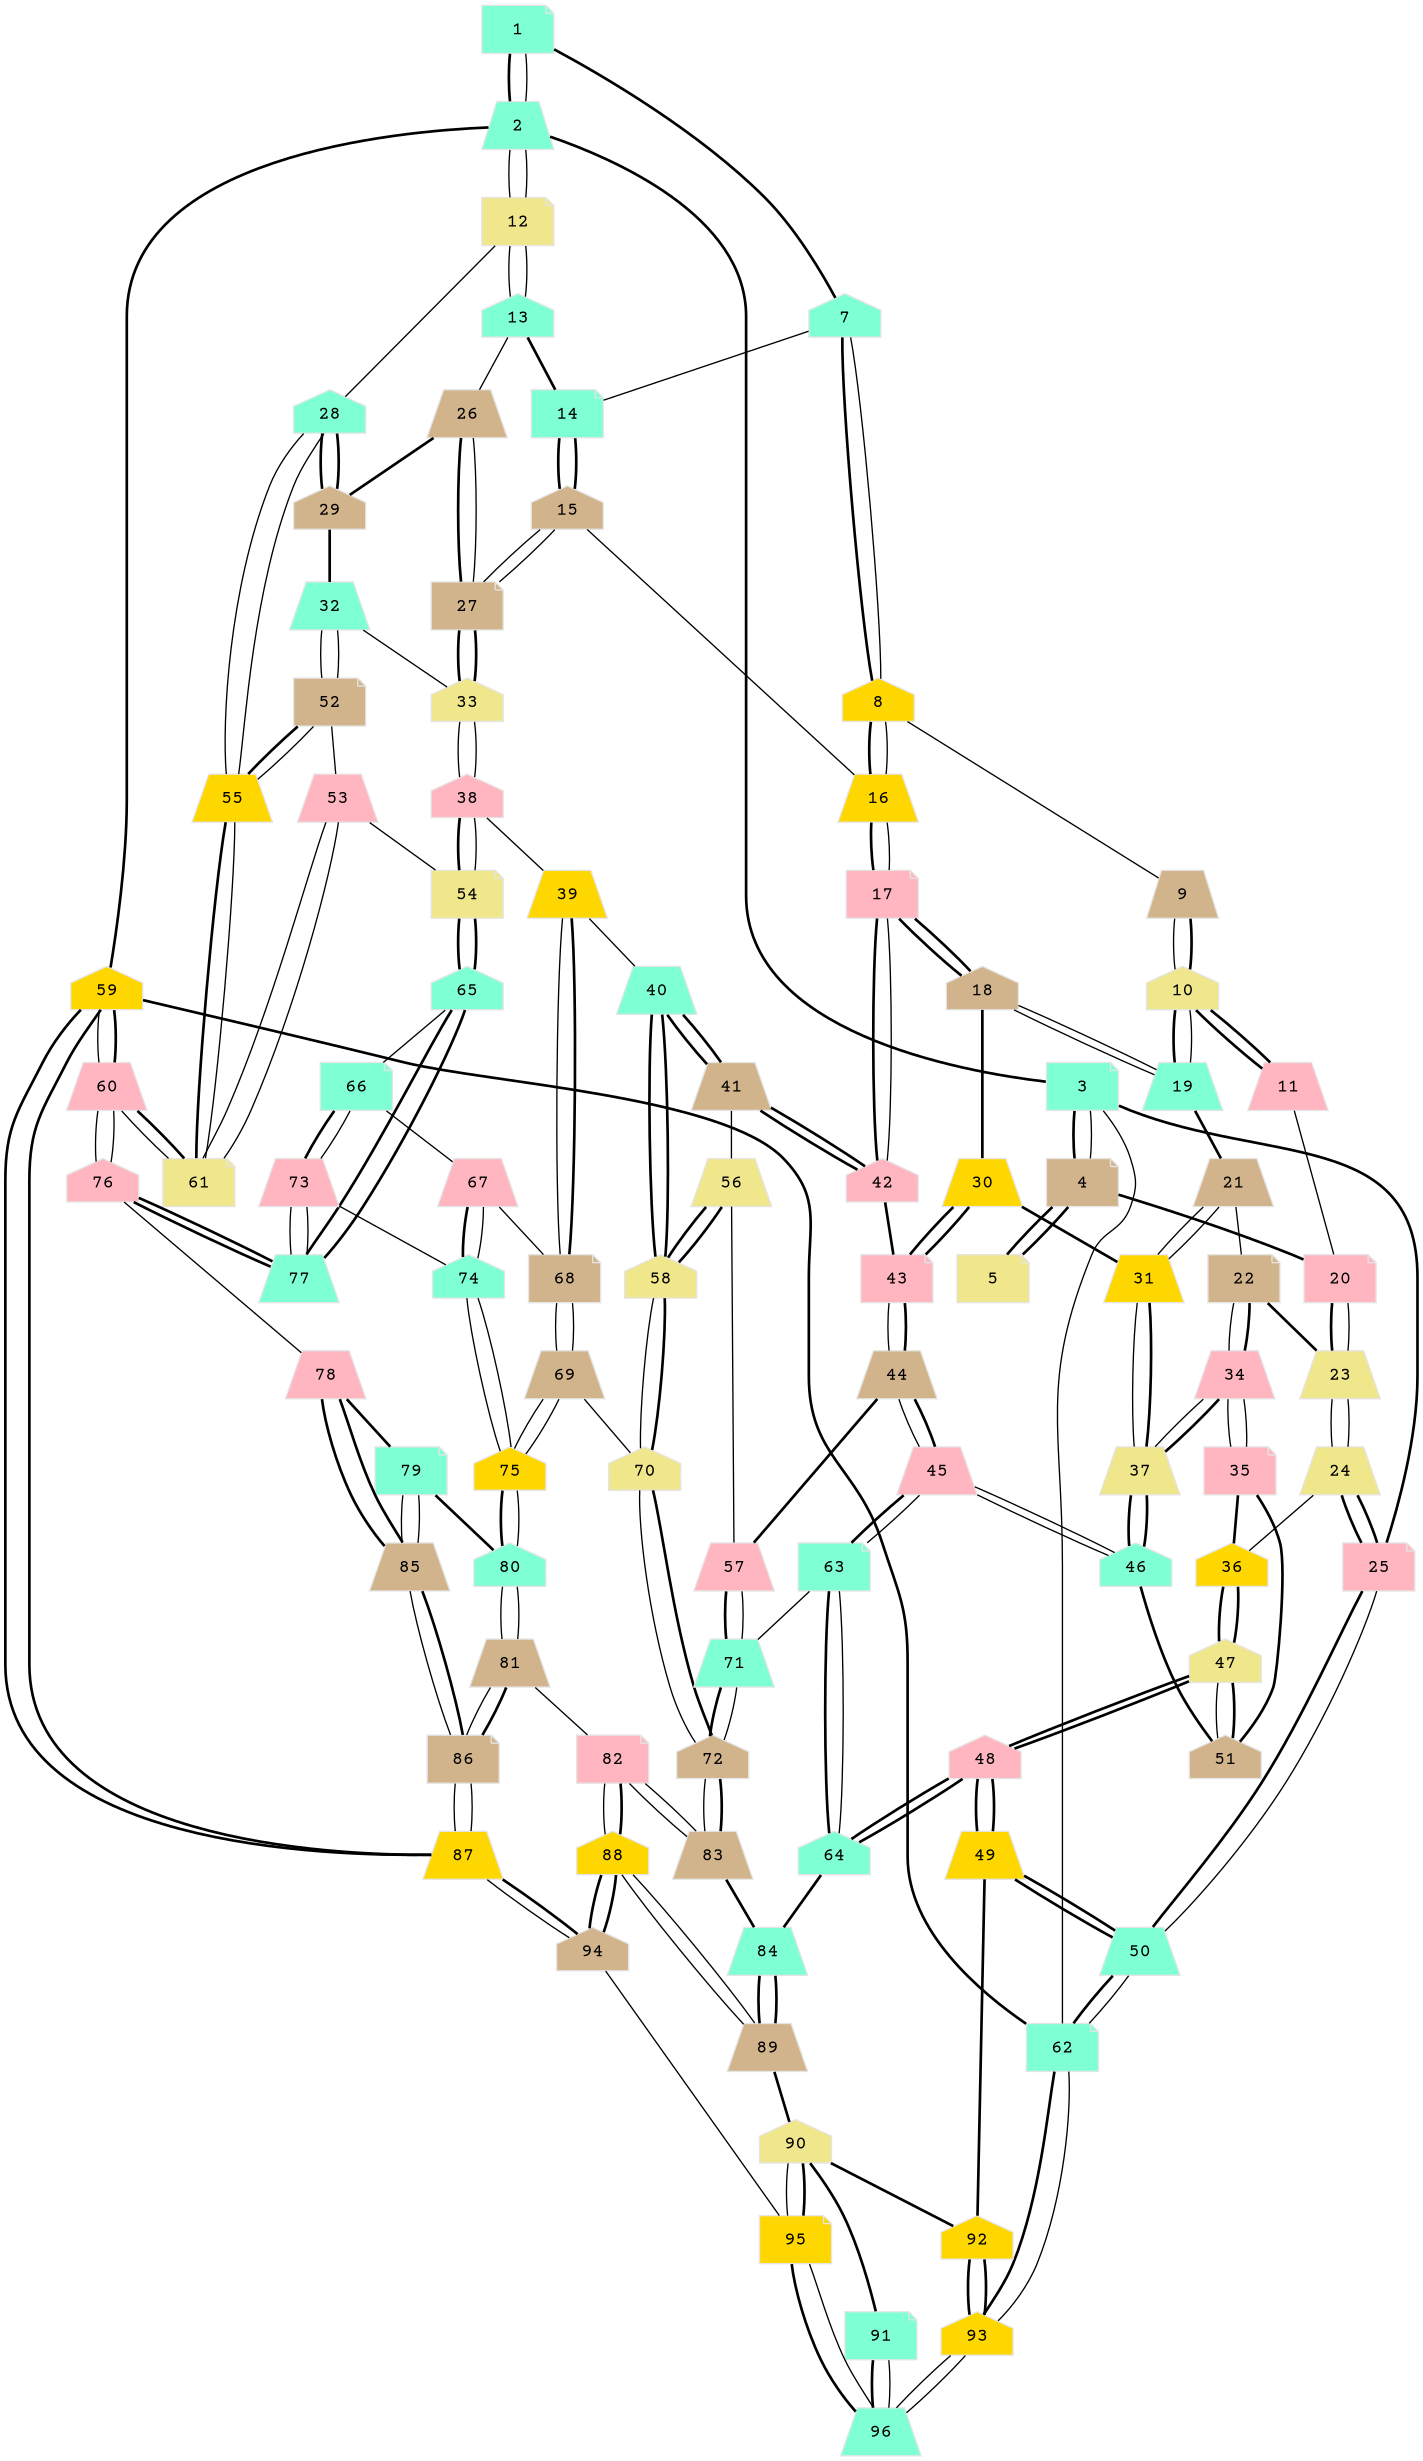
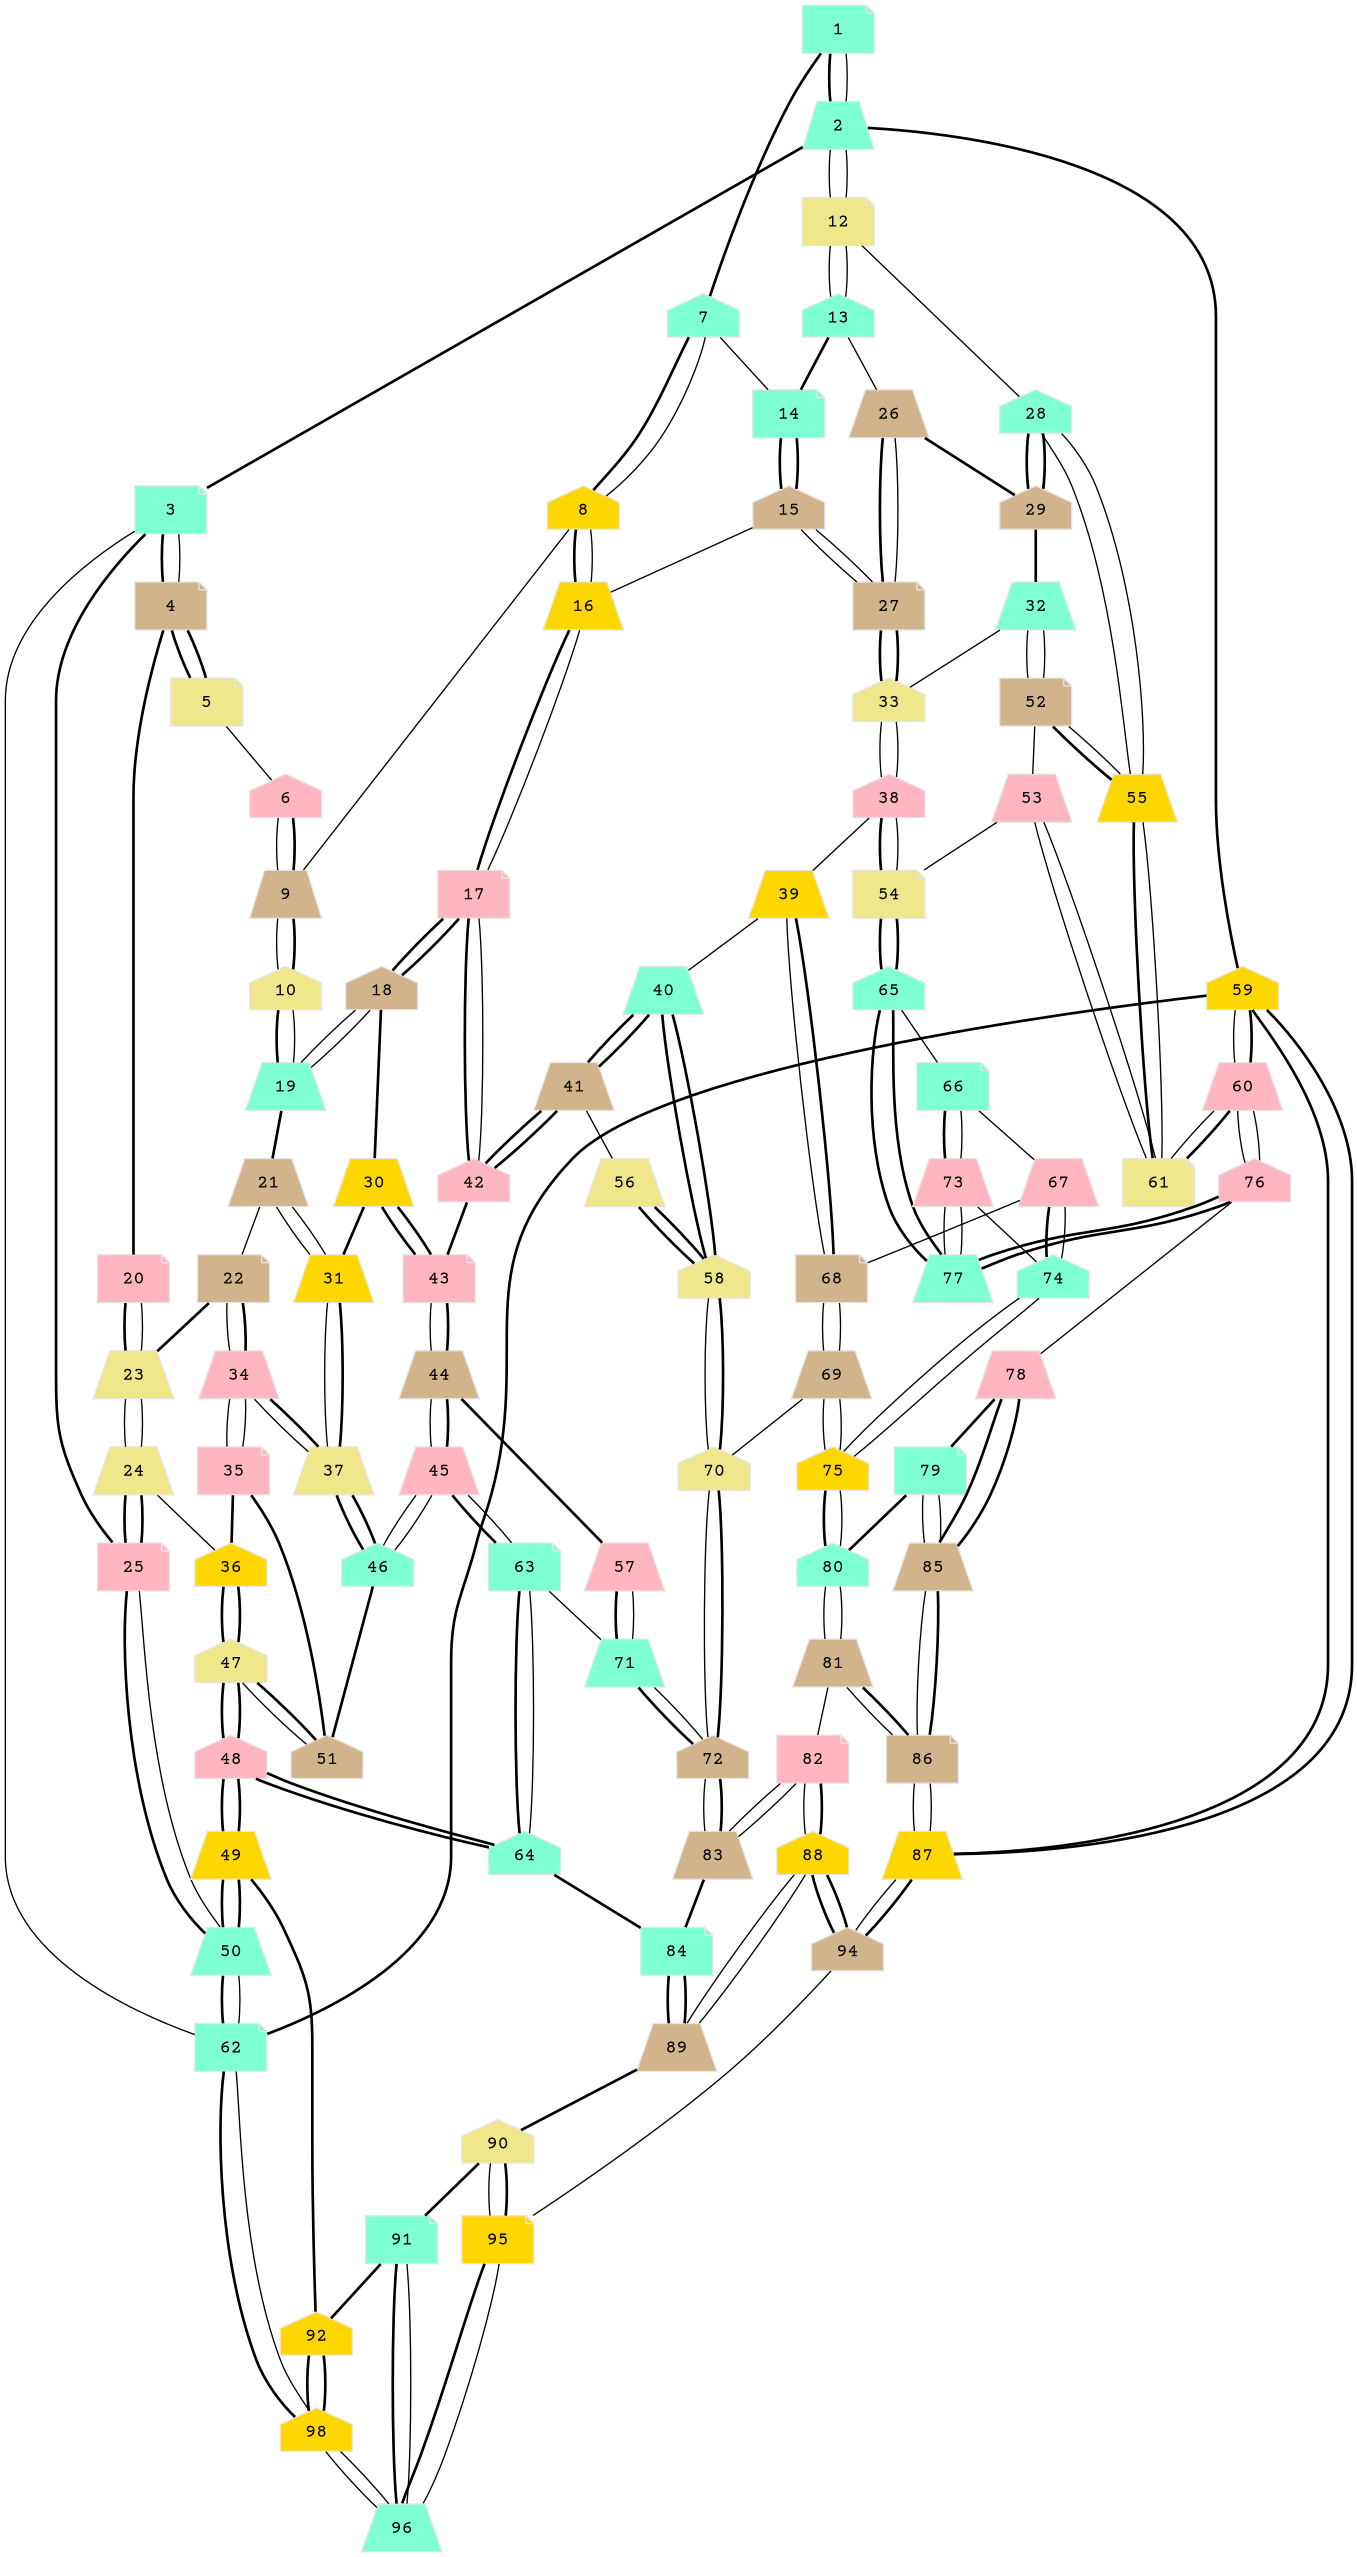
none -> (286, 798)
(1288, 1086) -> none
(733, 1375) -> none
(767, 1951) -> (677, 1951)
(892, 2195) -> (356, 2291)
(977, 2336) -> (316, 2432)
